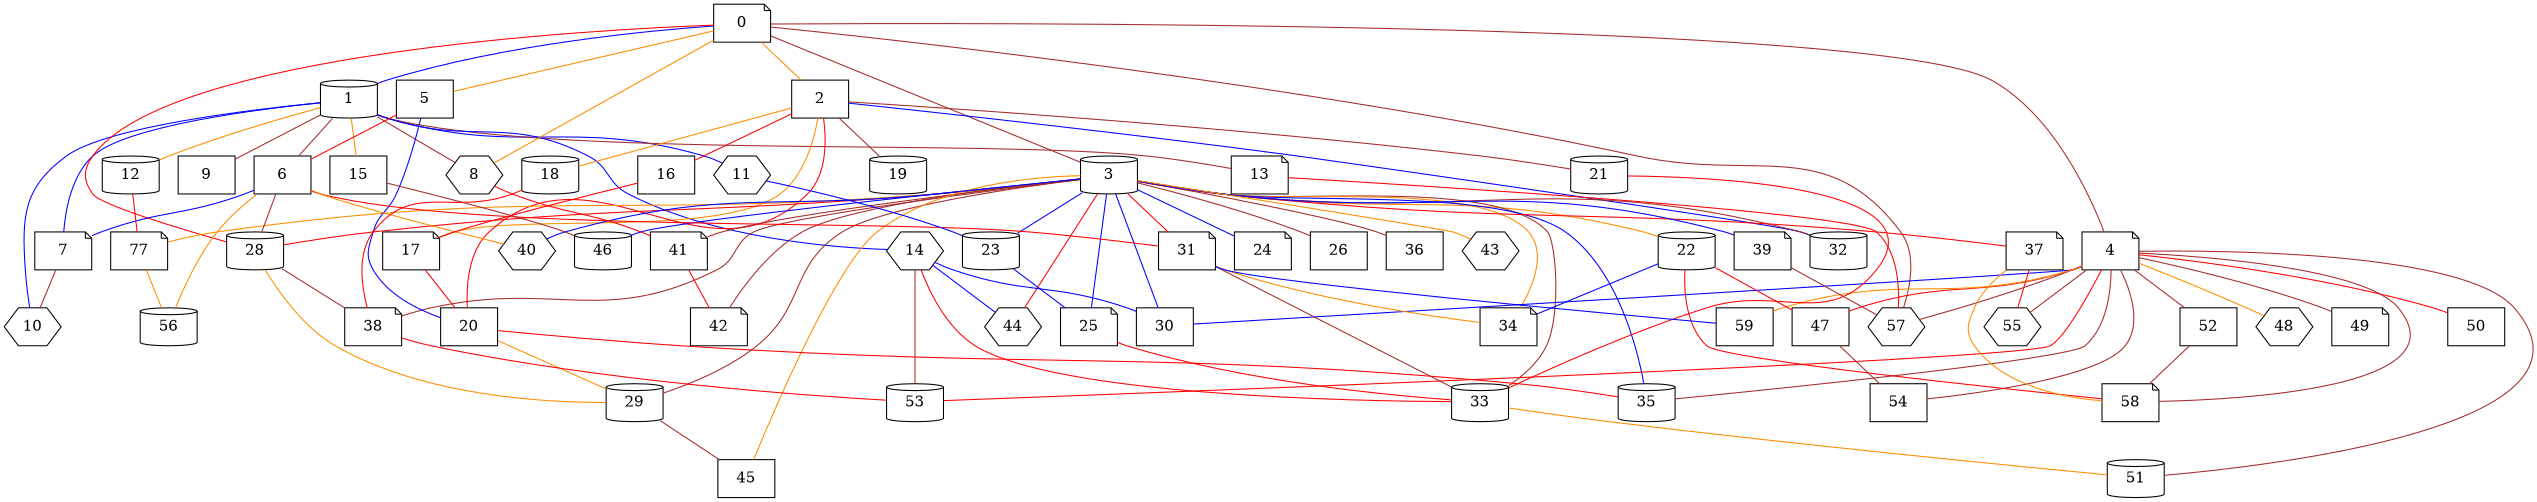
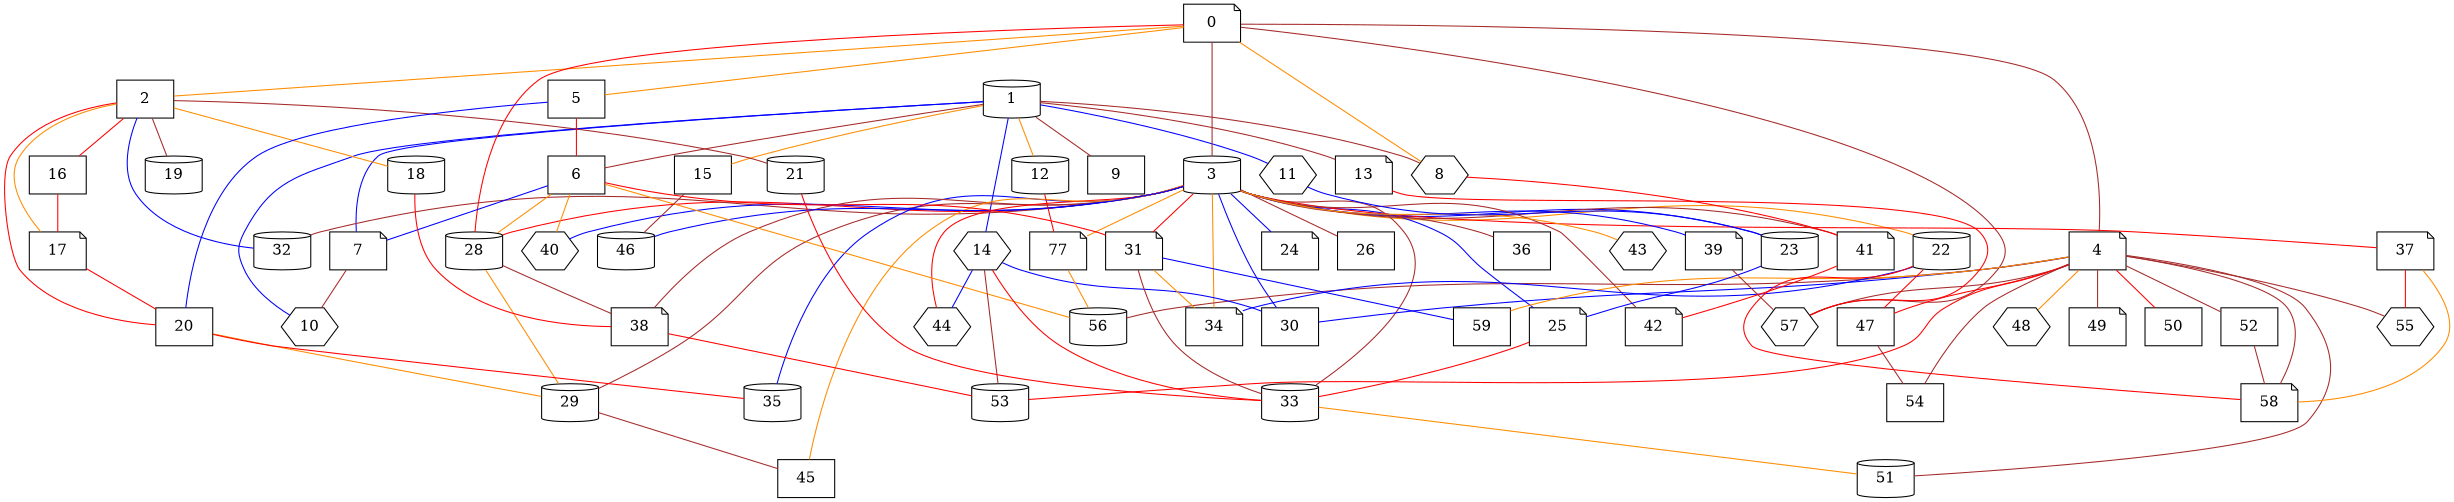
(544, 45) -> none
(269, 213) -> (524, 214)
(1922, 372) -> (1598, 284)
